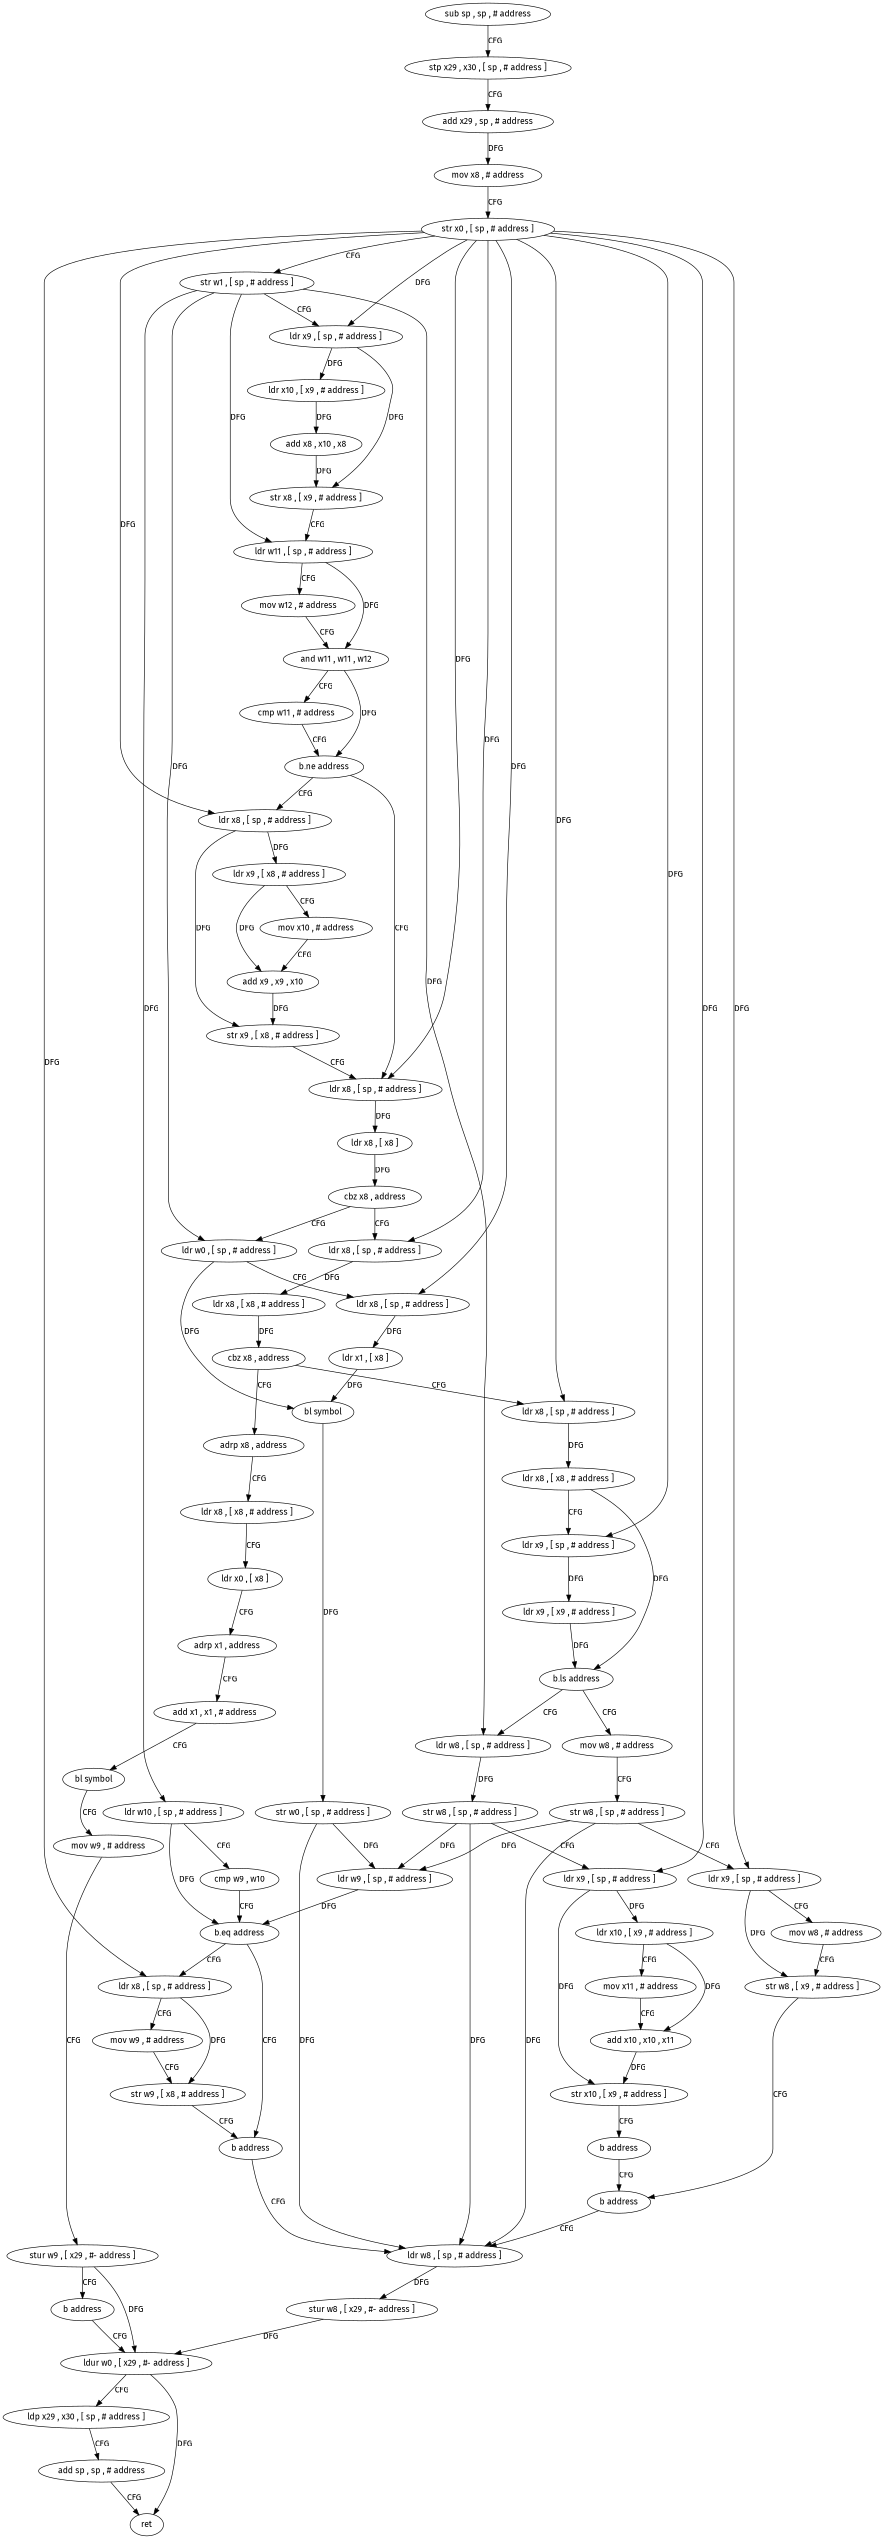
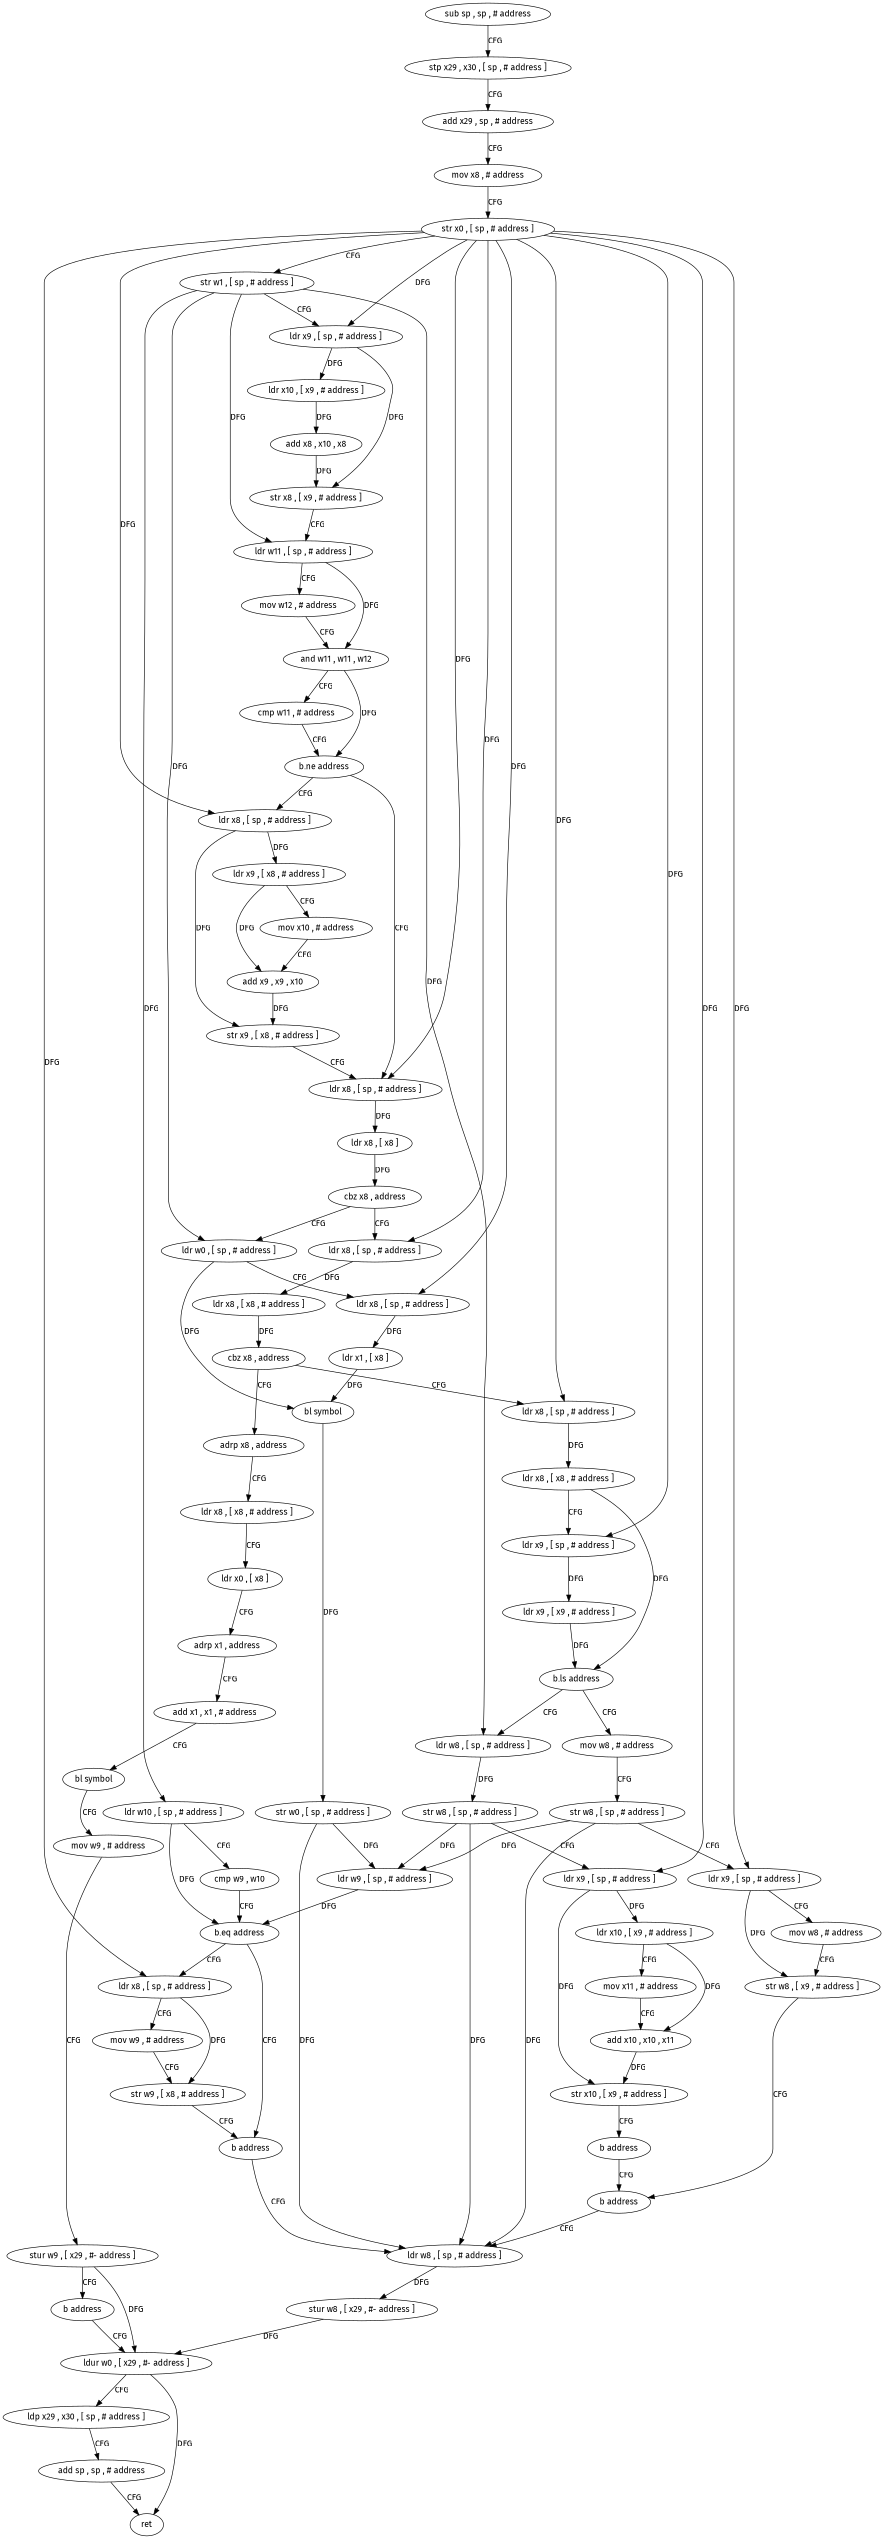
(496, 149) -> (495, 149)
